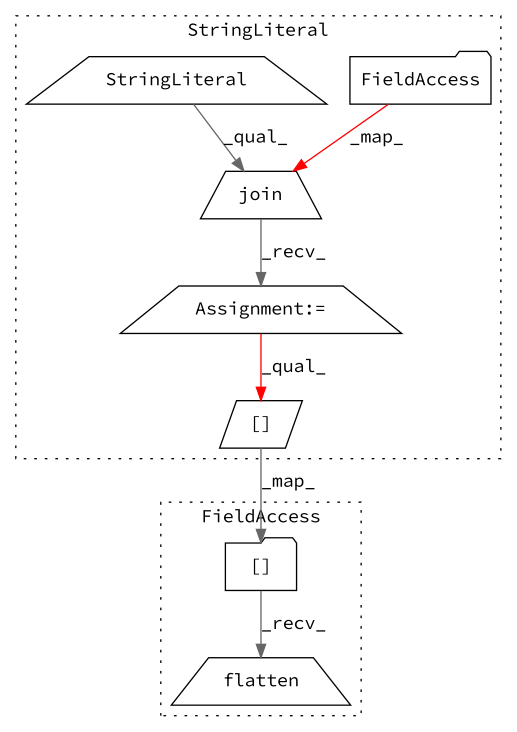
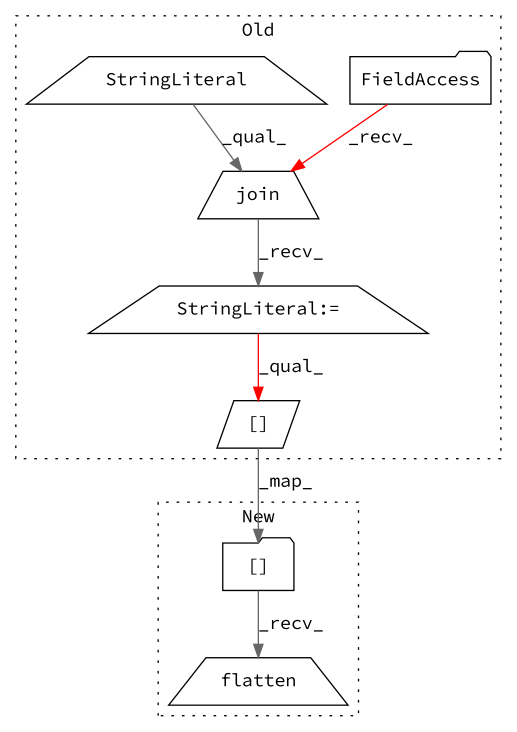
(258, 31) -> (258, 31)
(377, 138) -> (381, 138)
(261, 310) -> (258, 310)
(261, 517) -> (258, 517)
